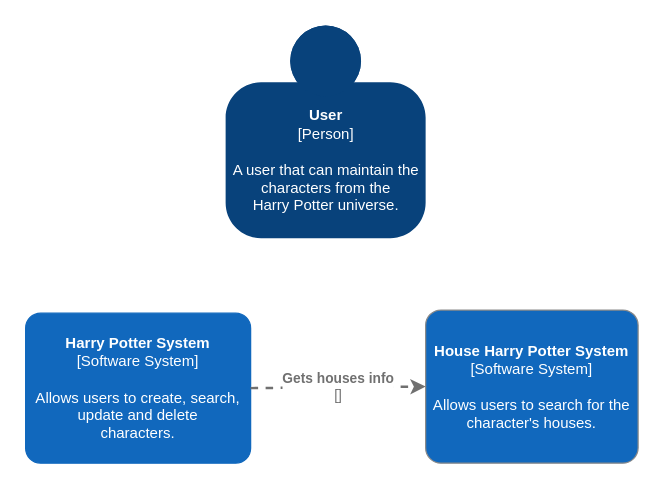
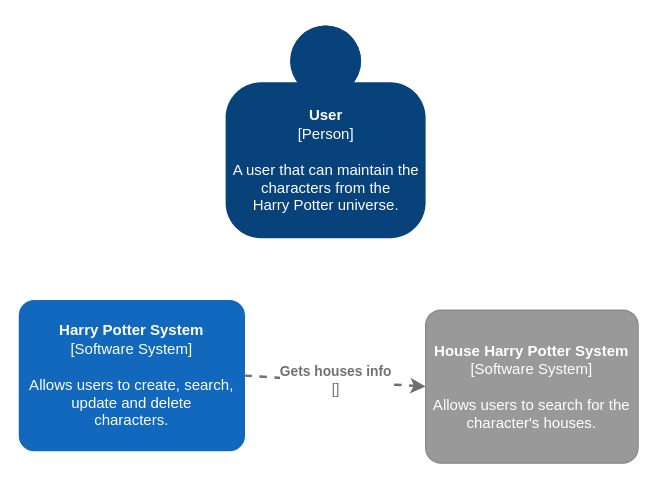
(532, 387) -> (532, 387)
(138, 388) -> (132, 376)
